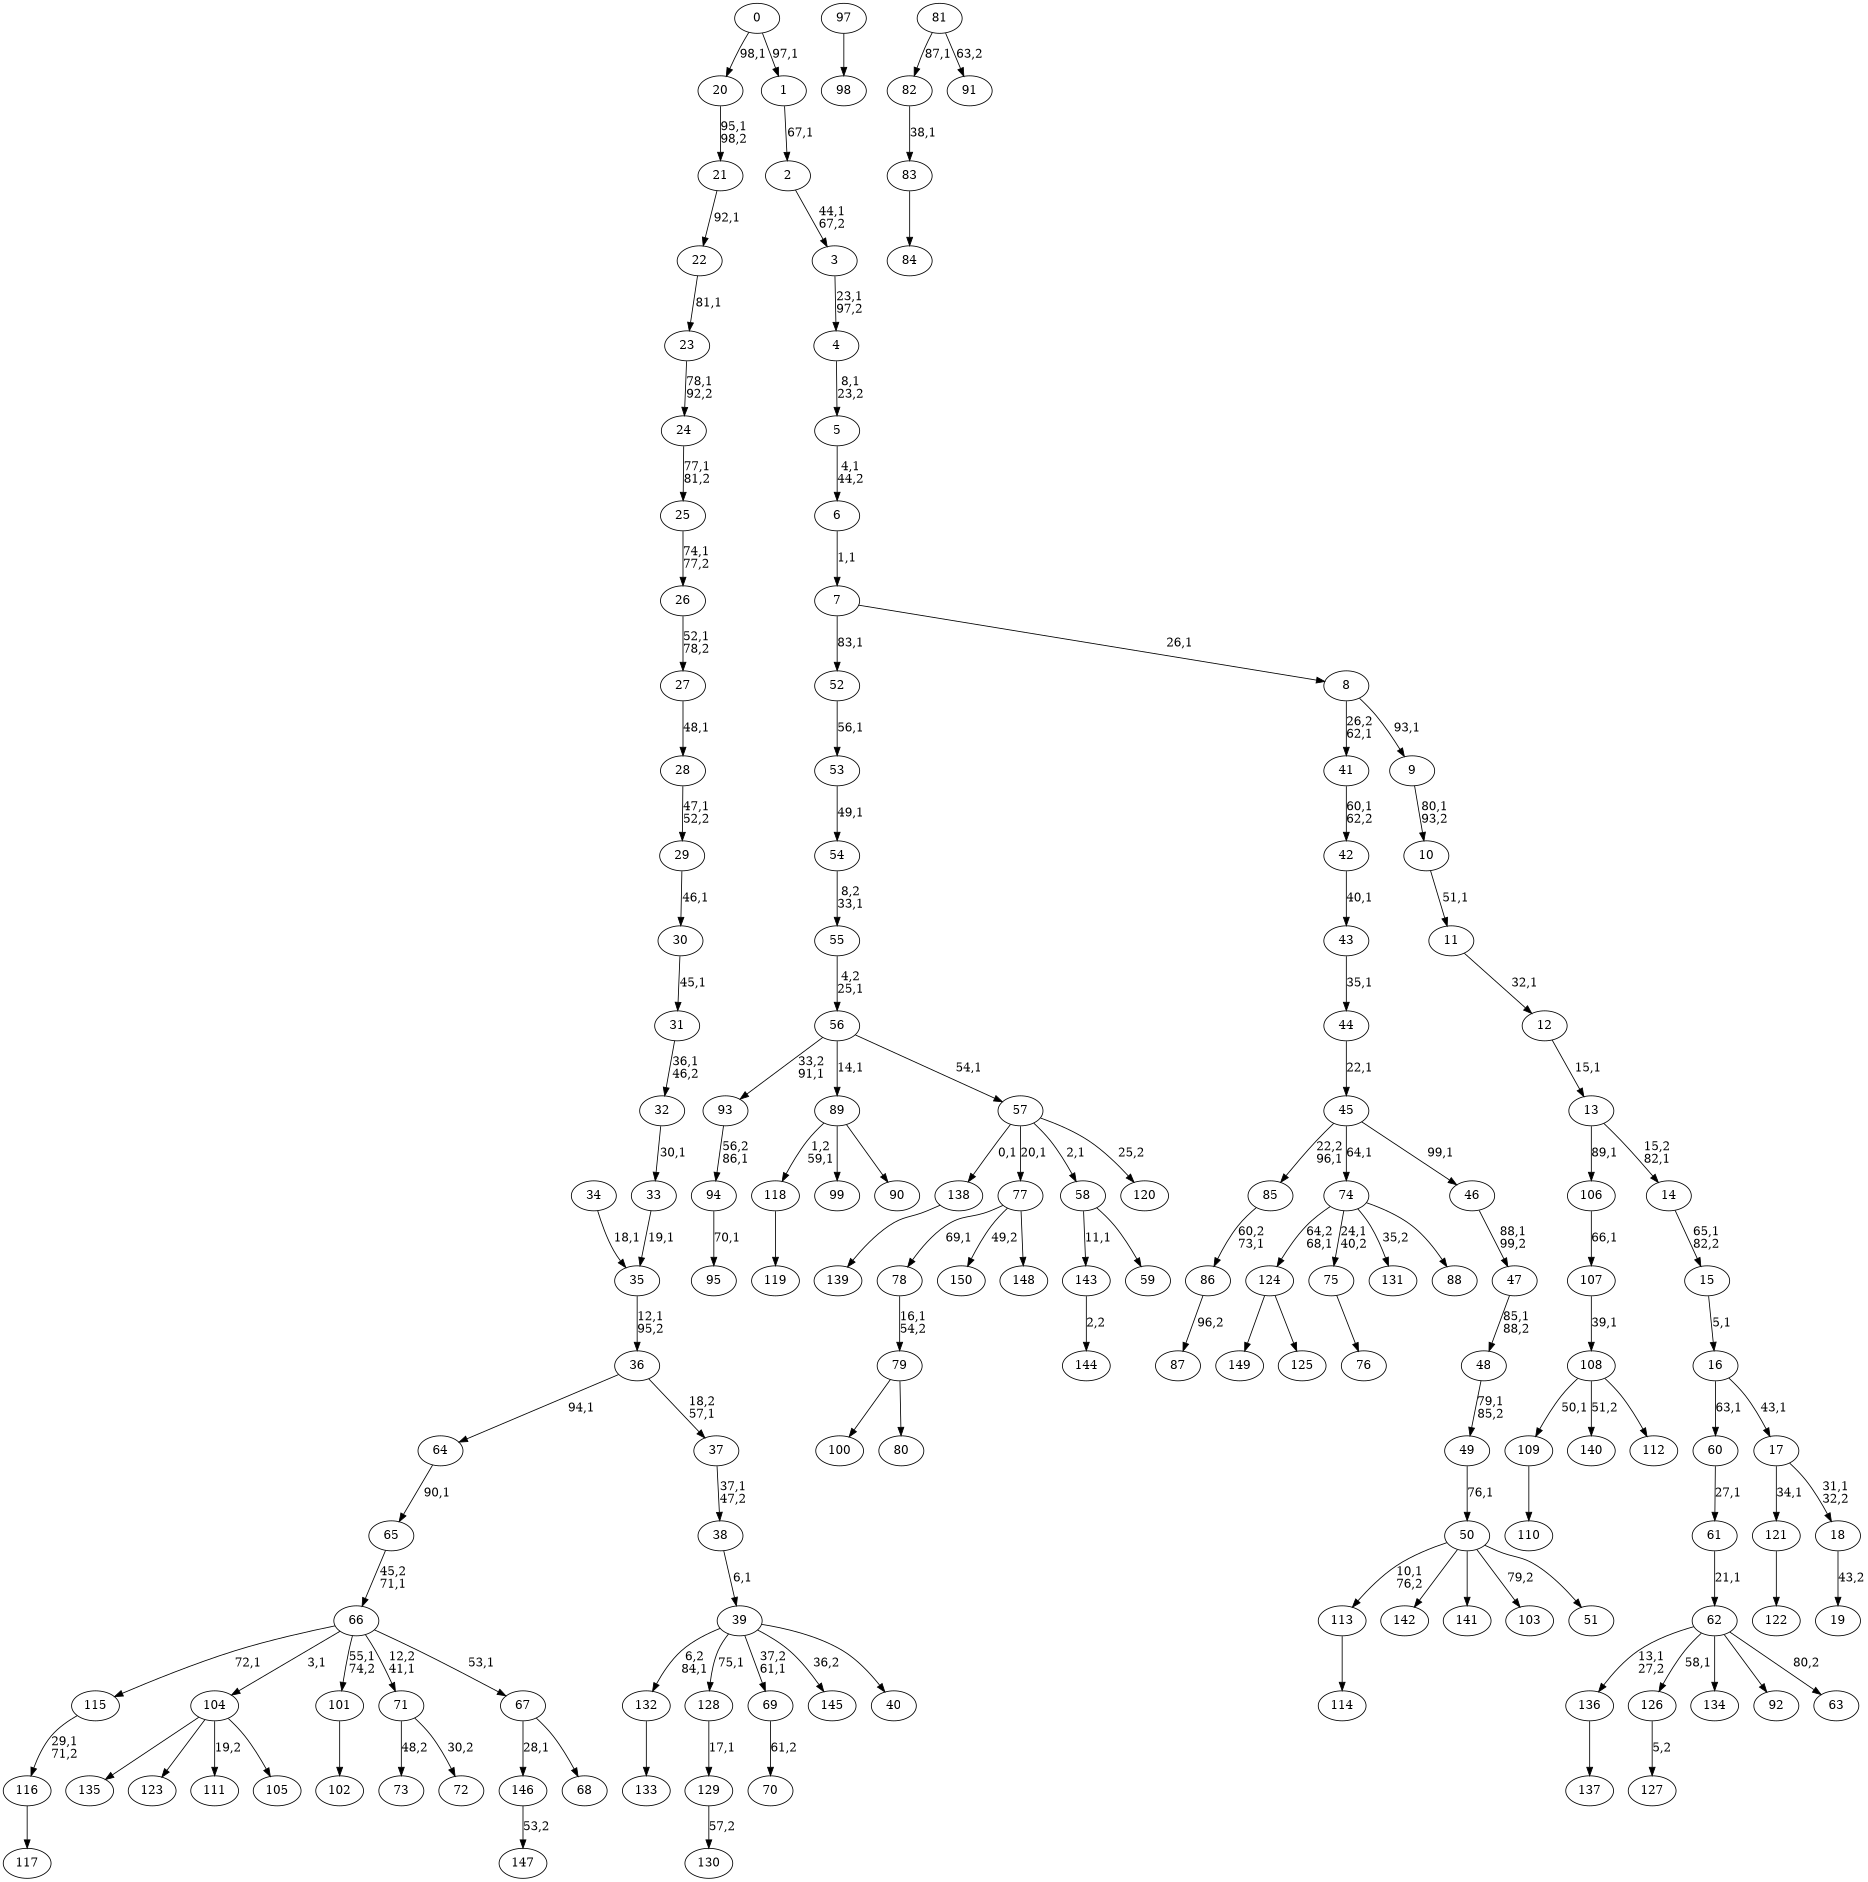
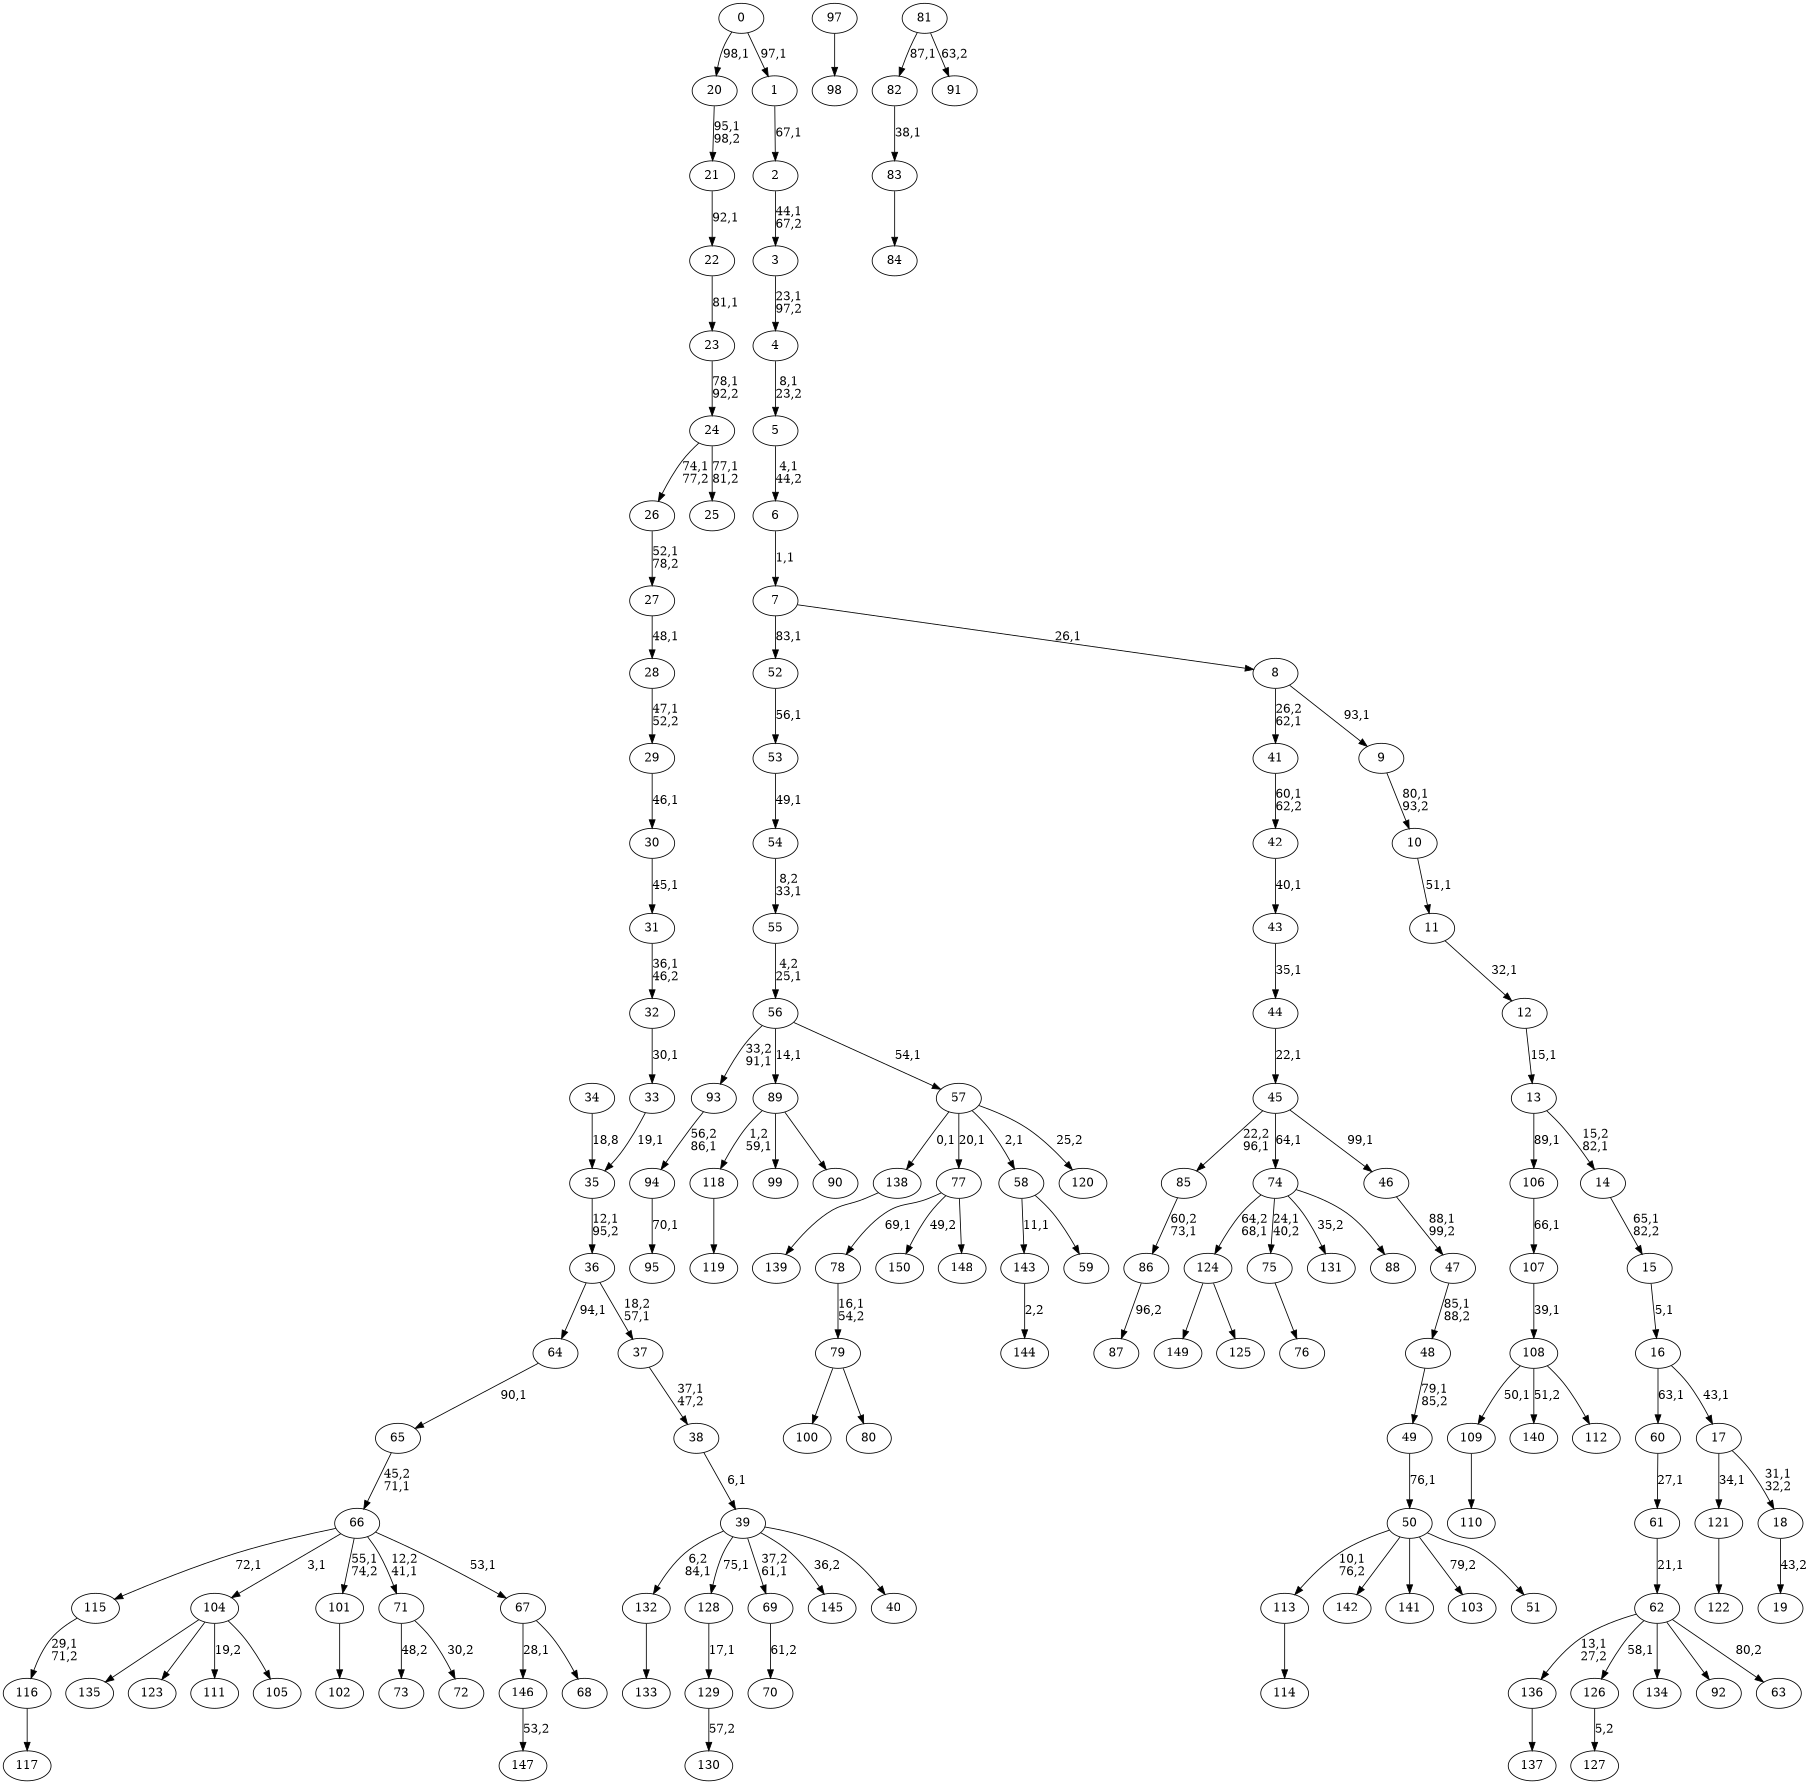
(683, 554) -> (678, 466)
(627, 1238) -> (606, 1141)
